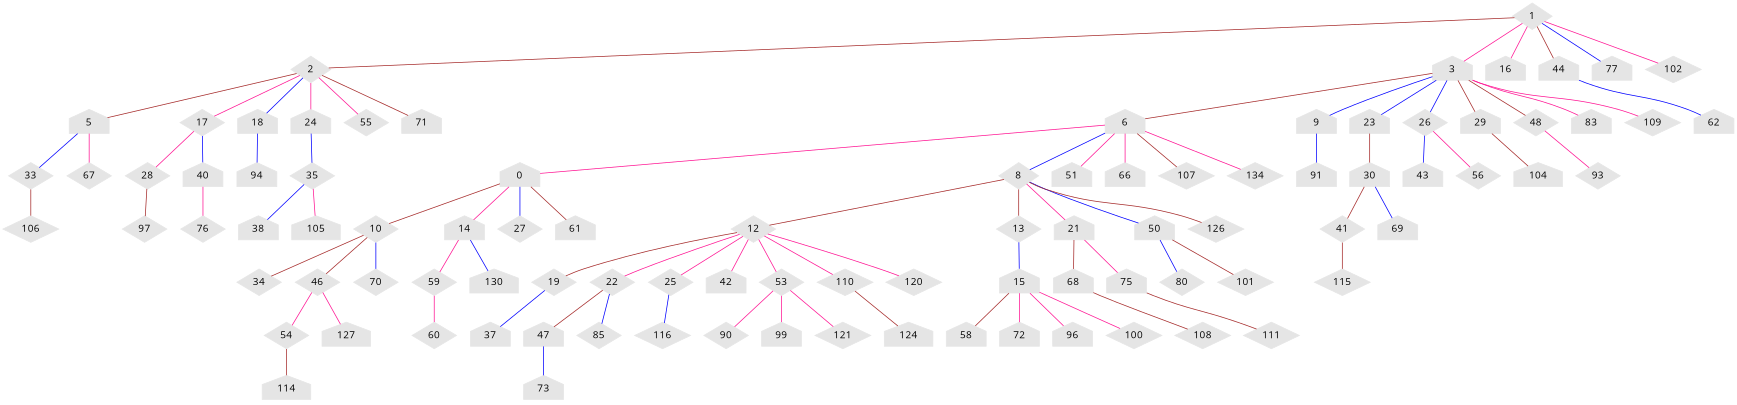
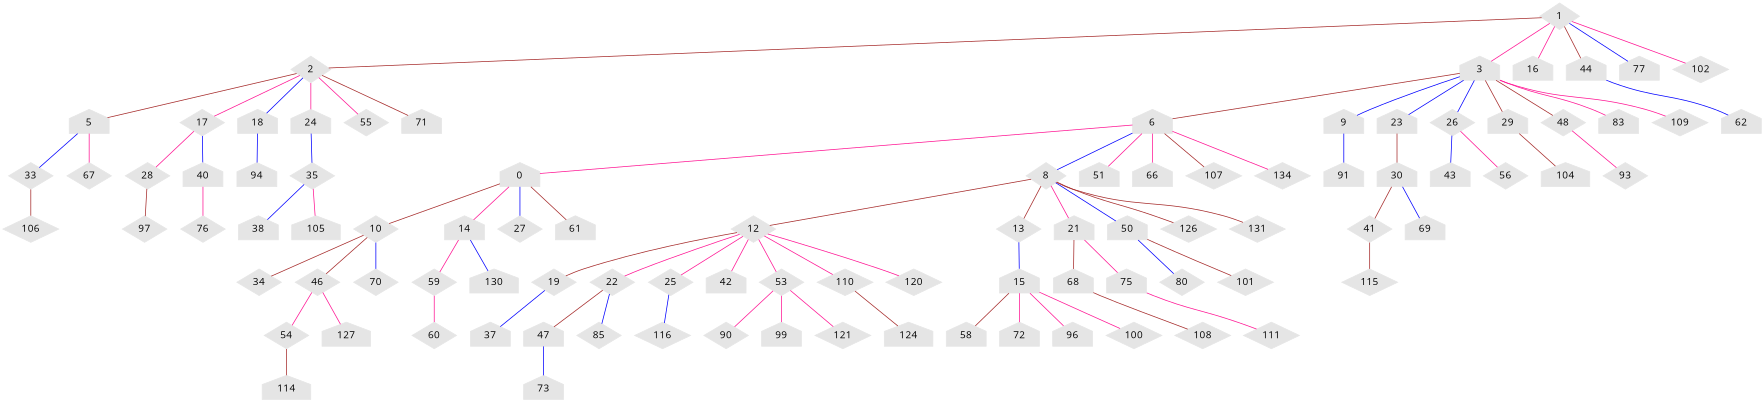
none -> (1257, 229)
(1202, 311) -> (1202, 311)
